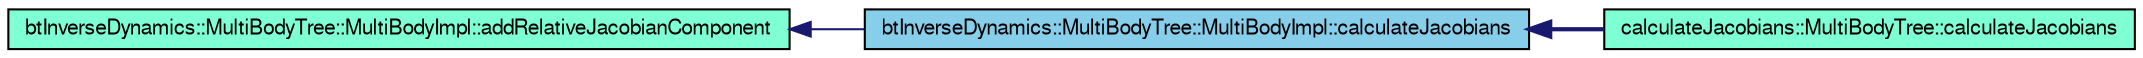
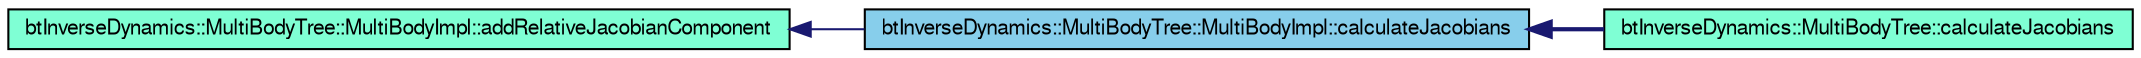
(1870, 29) -> (1869, 29)
